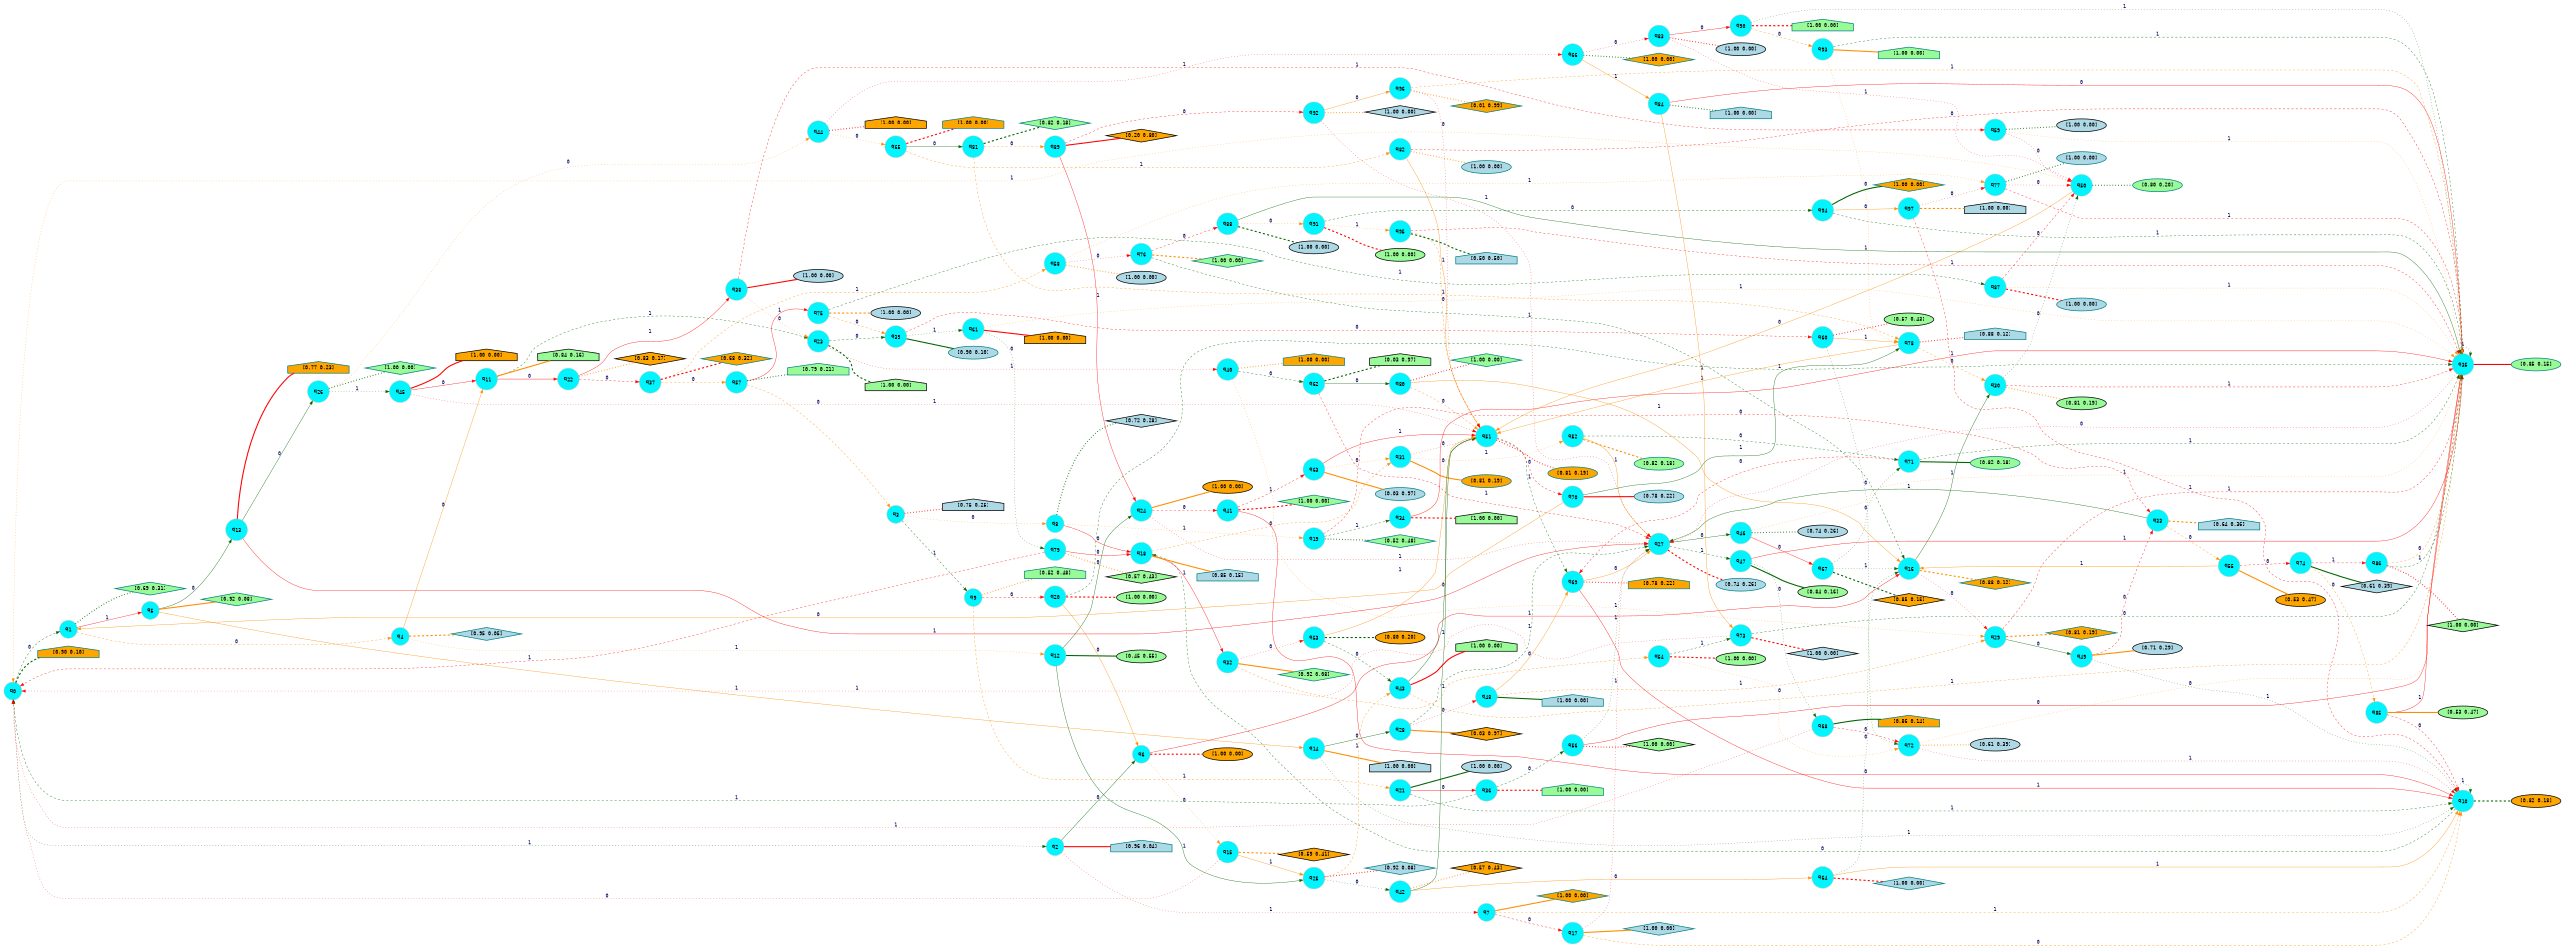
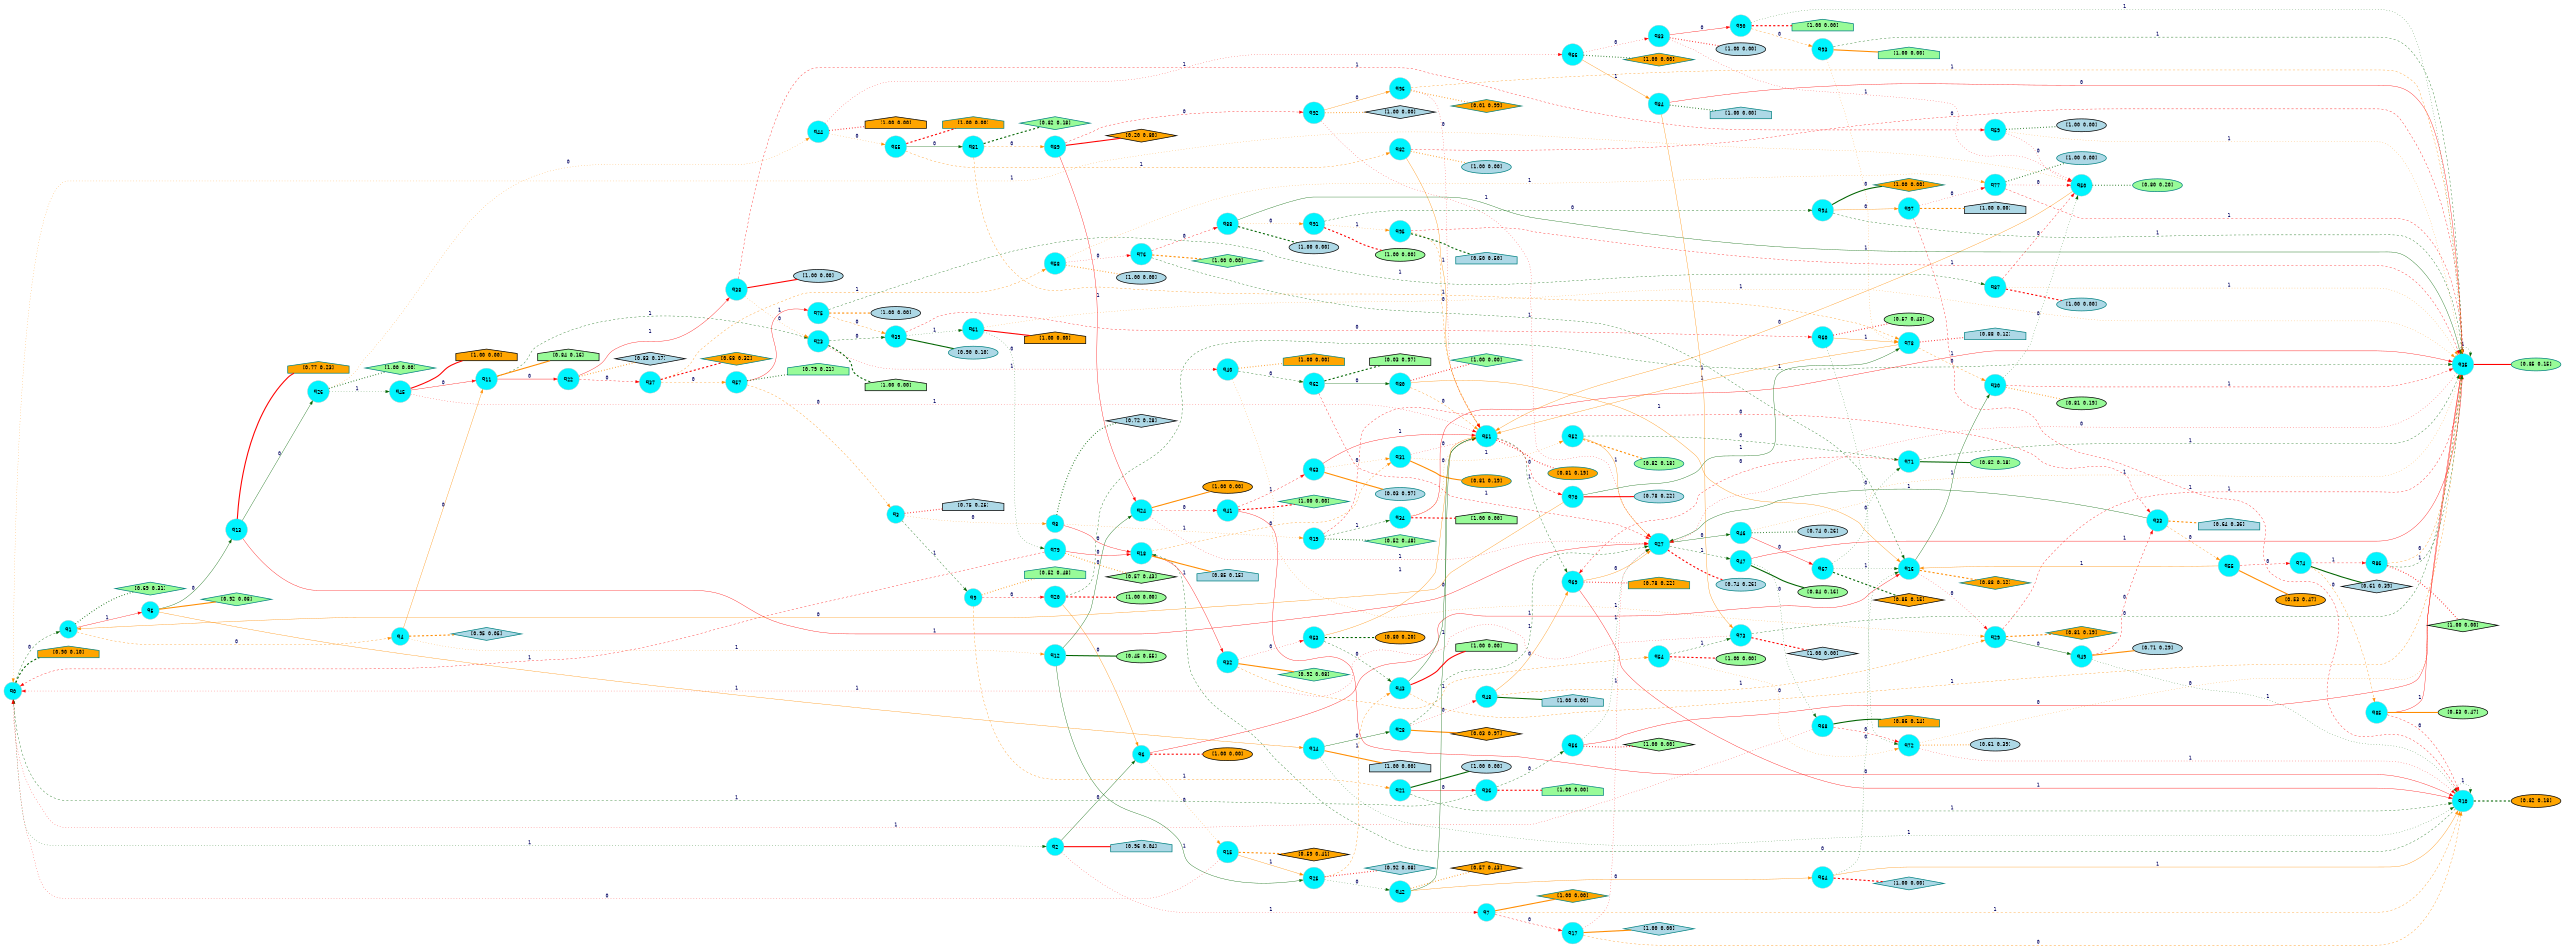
(650, 359) -> (650, 359)
